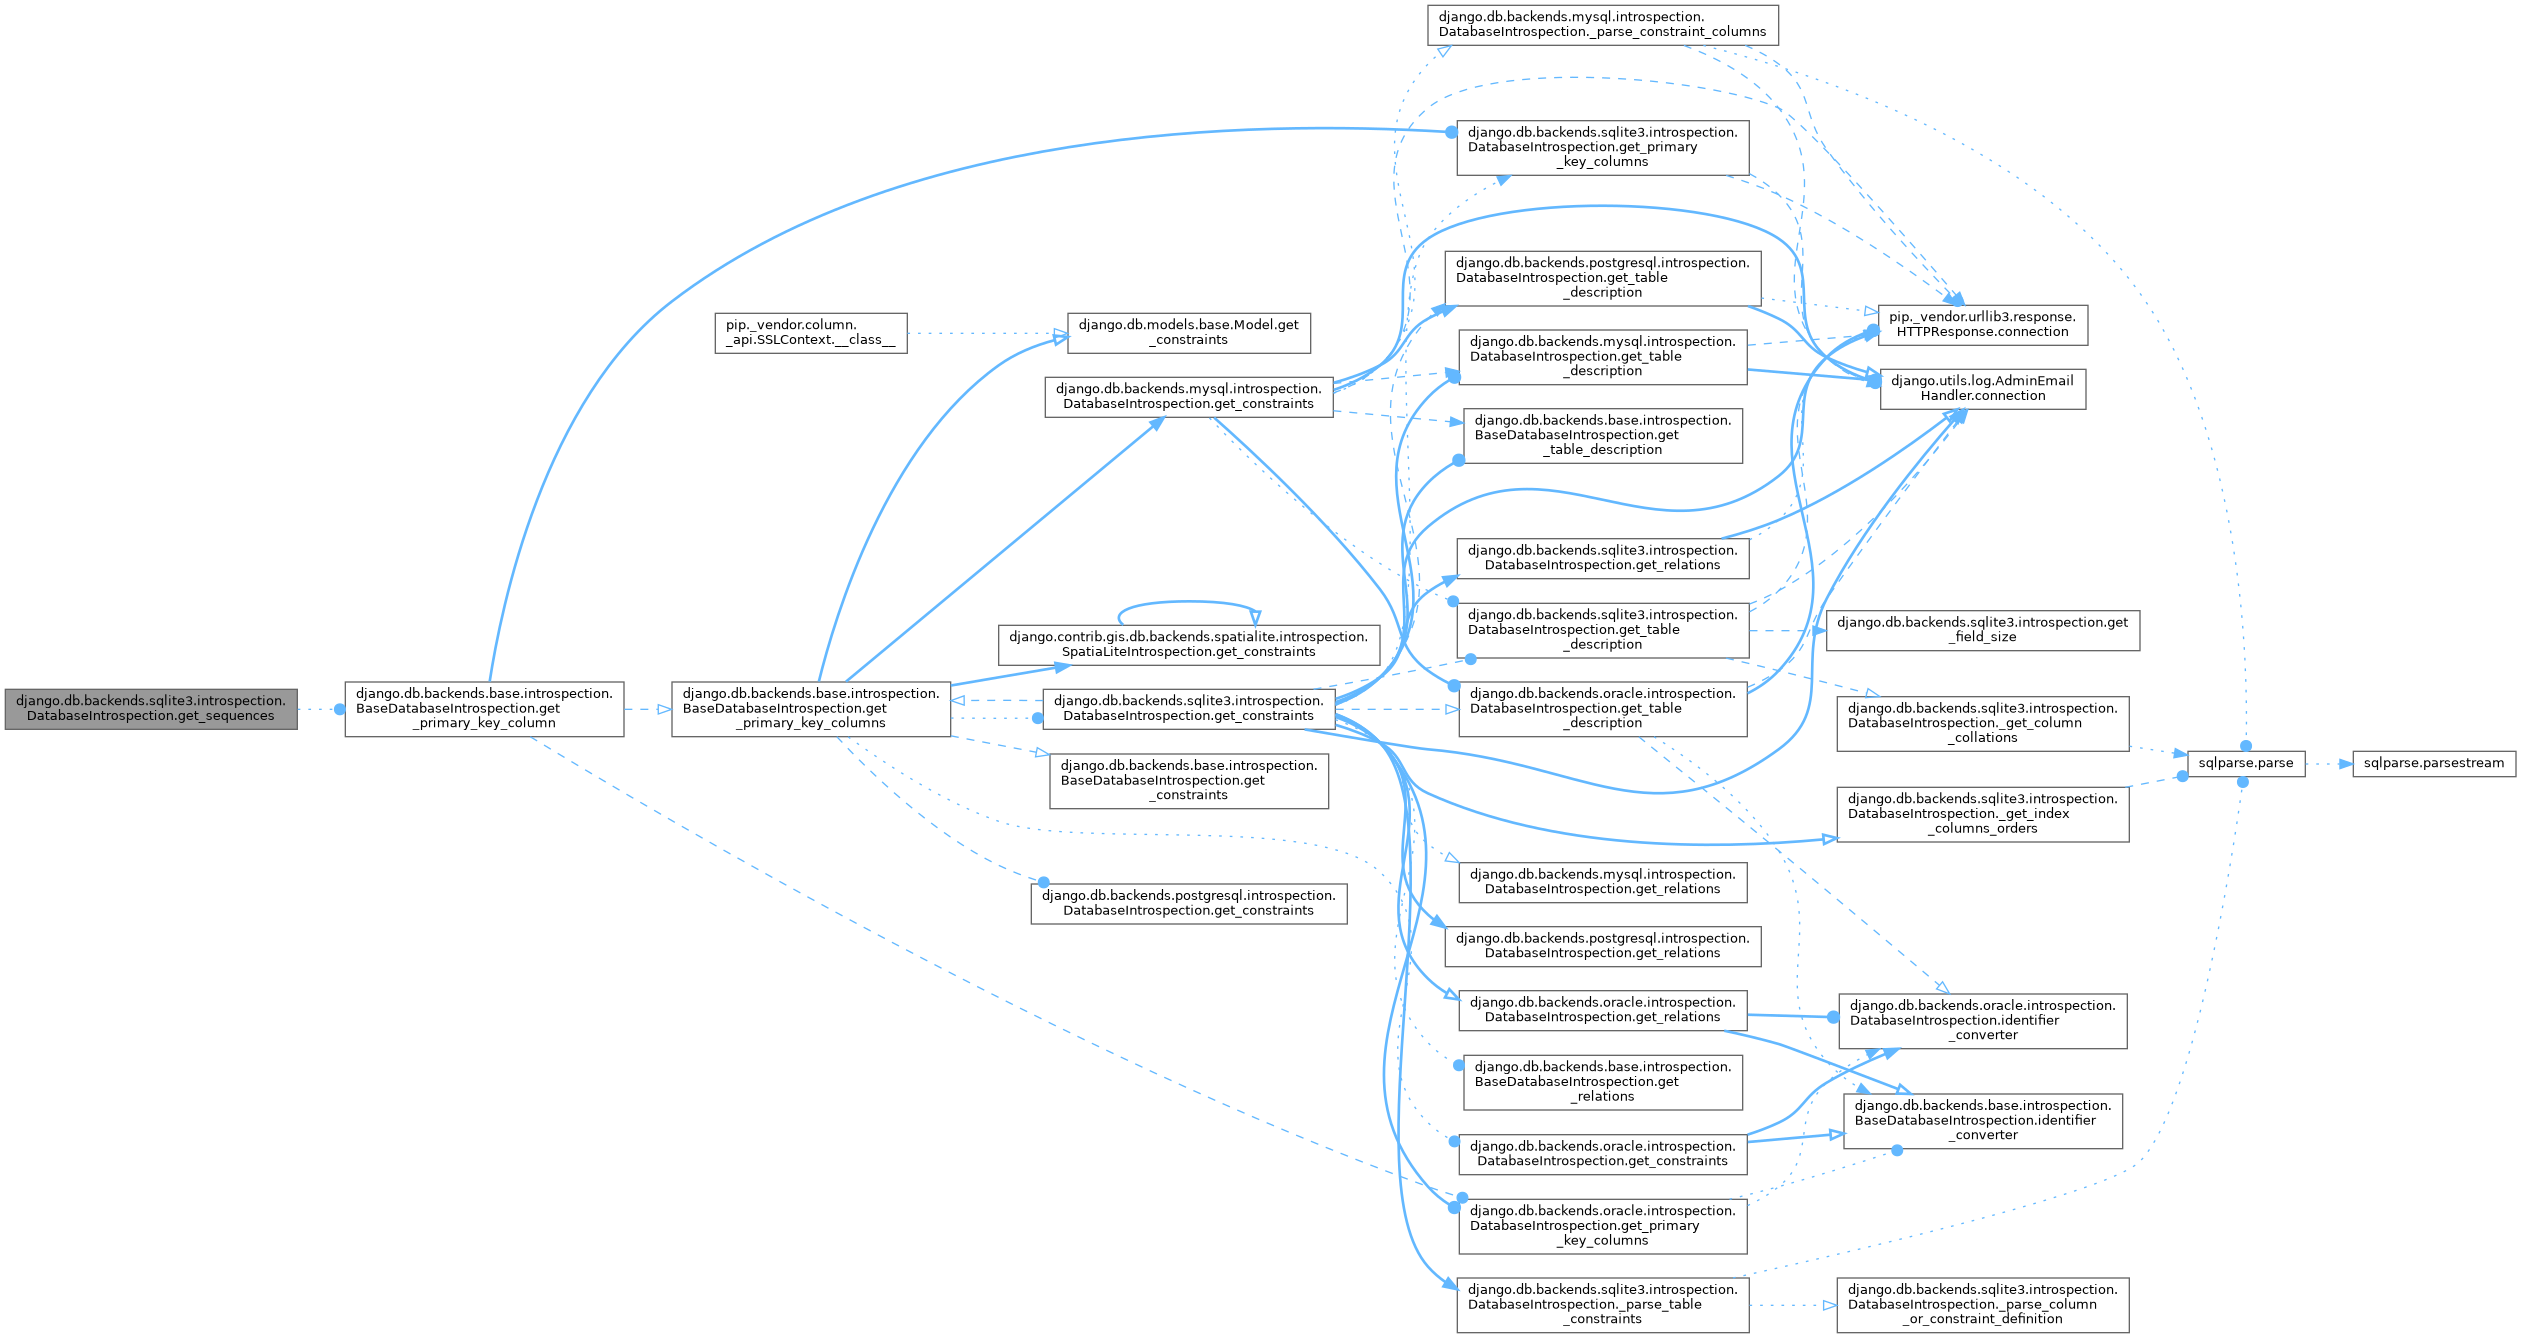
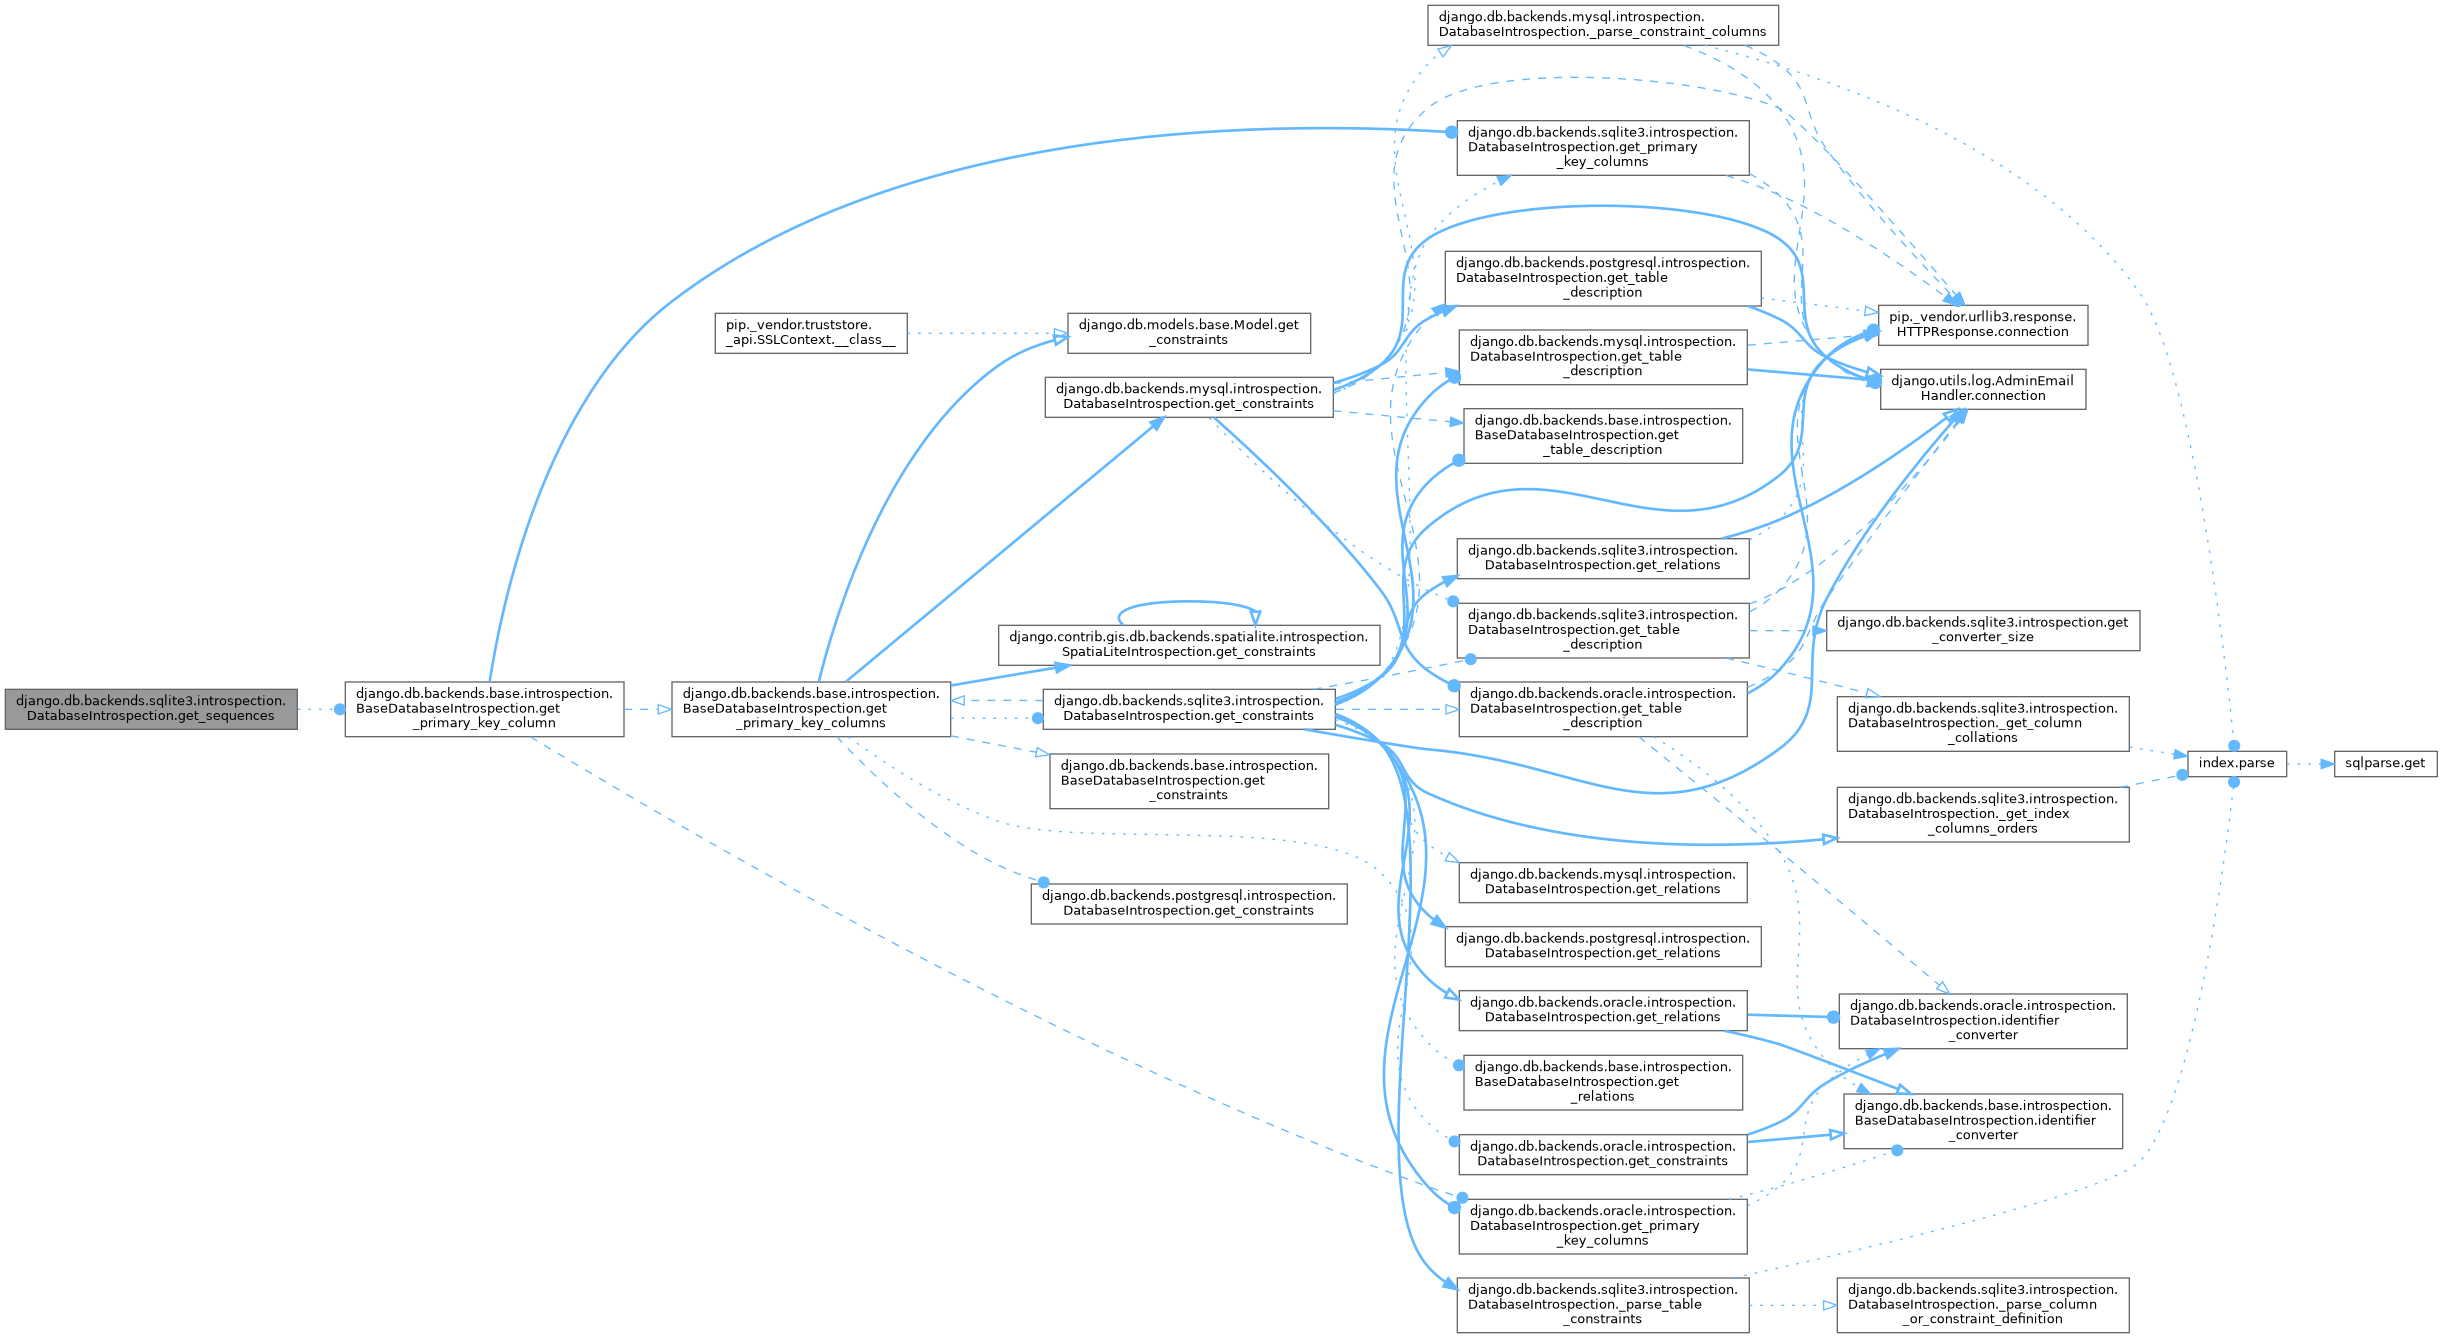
(811, 333) -> (811, 333)
(1983, 631) -> (1983, 631)
(2247, 764) -> (2237, 764)
(2435, 764) -> (2386, 764)
